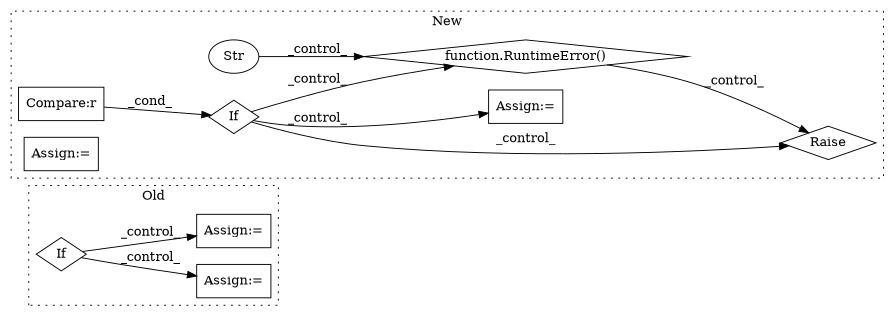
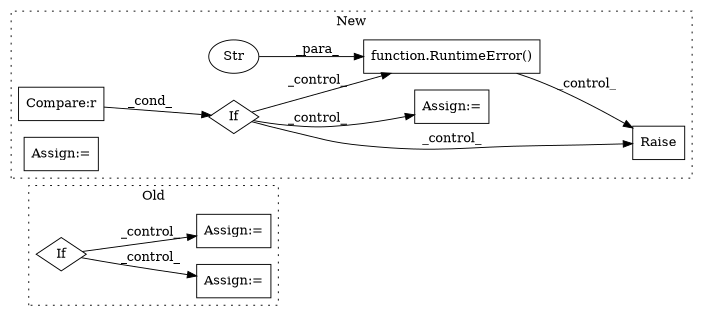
(317, 50) -> (317, 50)
(526, 57) -> (452, 57)
(828, 143) -> (659, 143)
